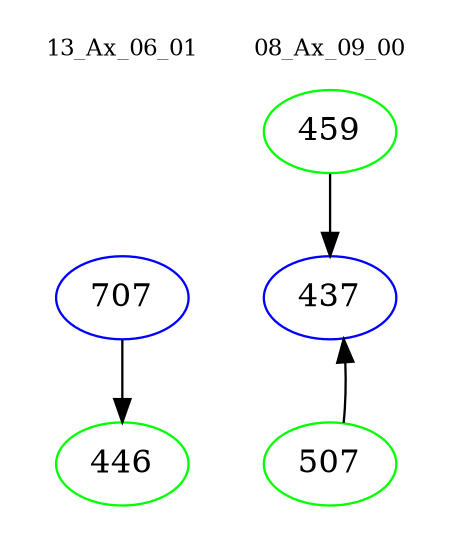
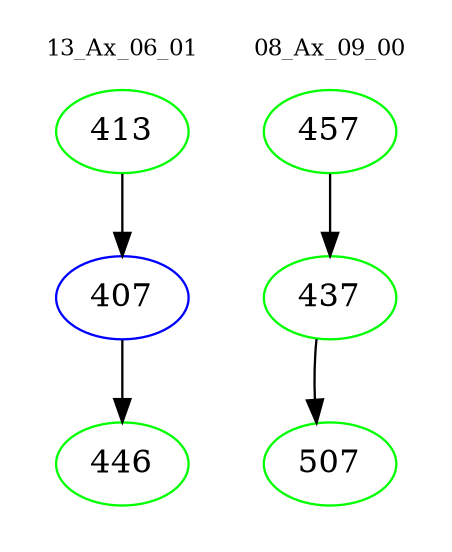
none -> (122, 132)
(330, 132) -> (330, 132)
(122, 298) -> (122, 298)
(330, 298) -> (330, 298)
(346, 393) -> (315, 369)
